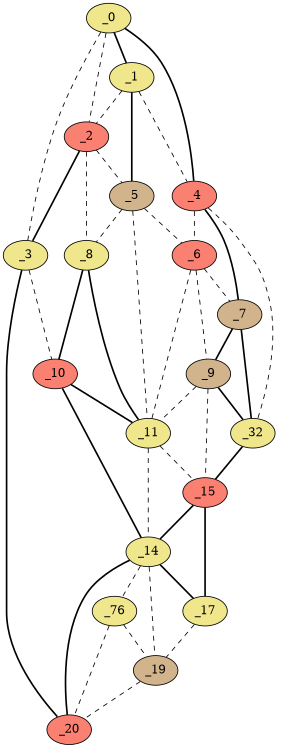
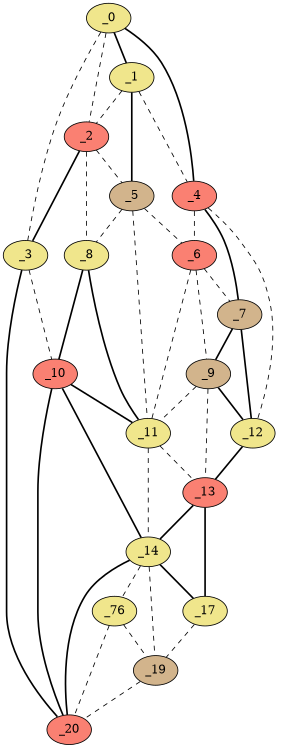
(253, 433) -> (253, 433)
(205, 493) -> (205, 493)
none -> (38, 553)
